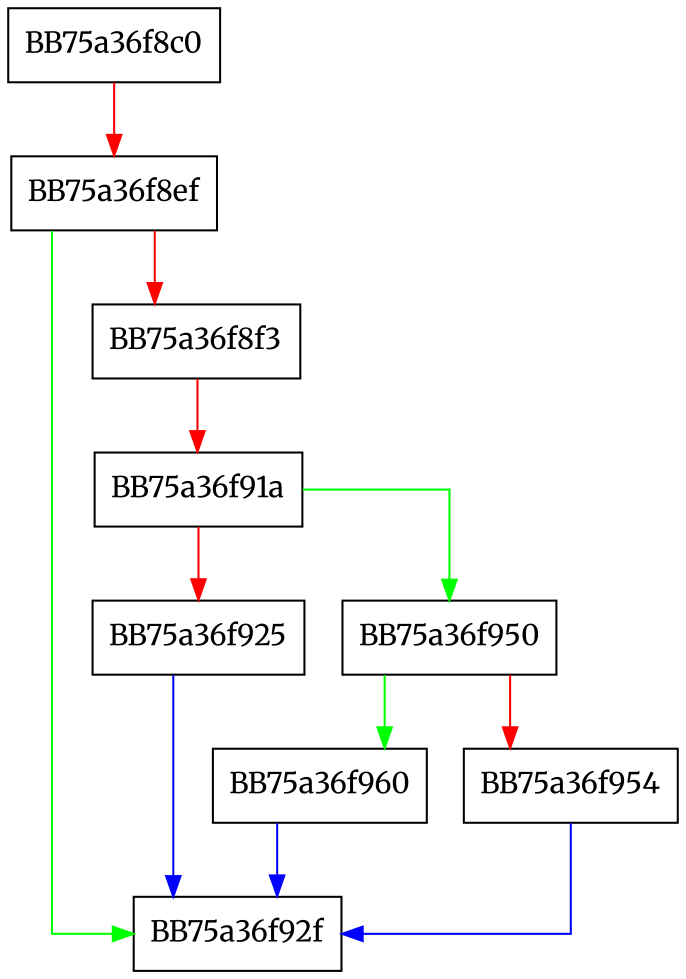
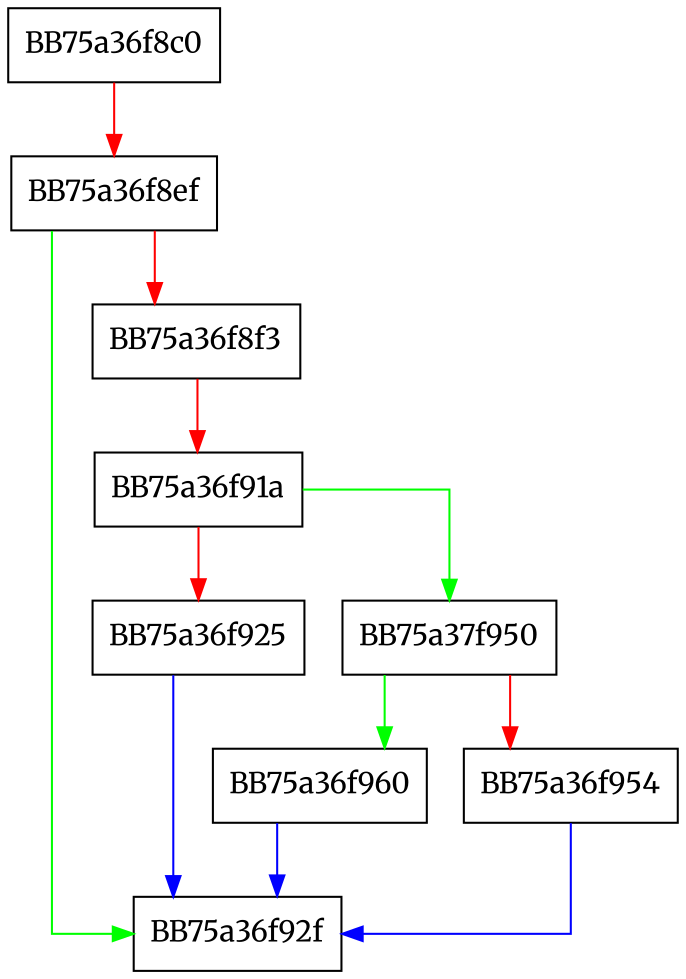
(449, 638) -> (449, 638)
